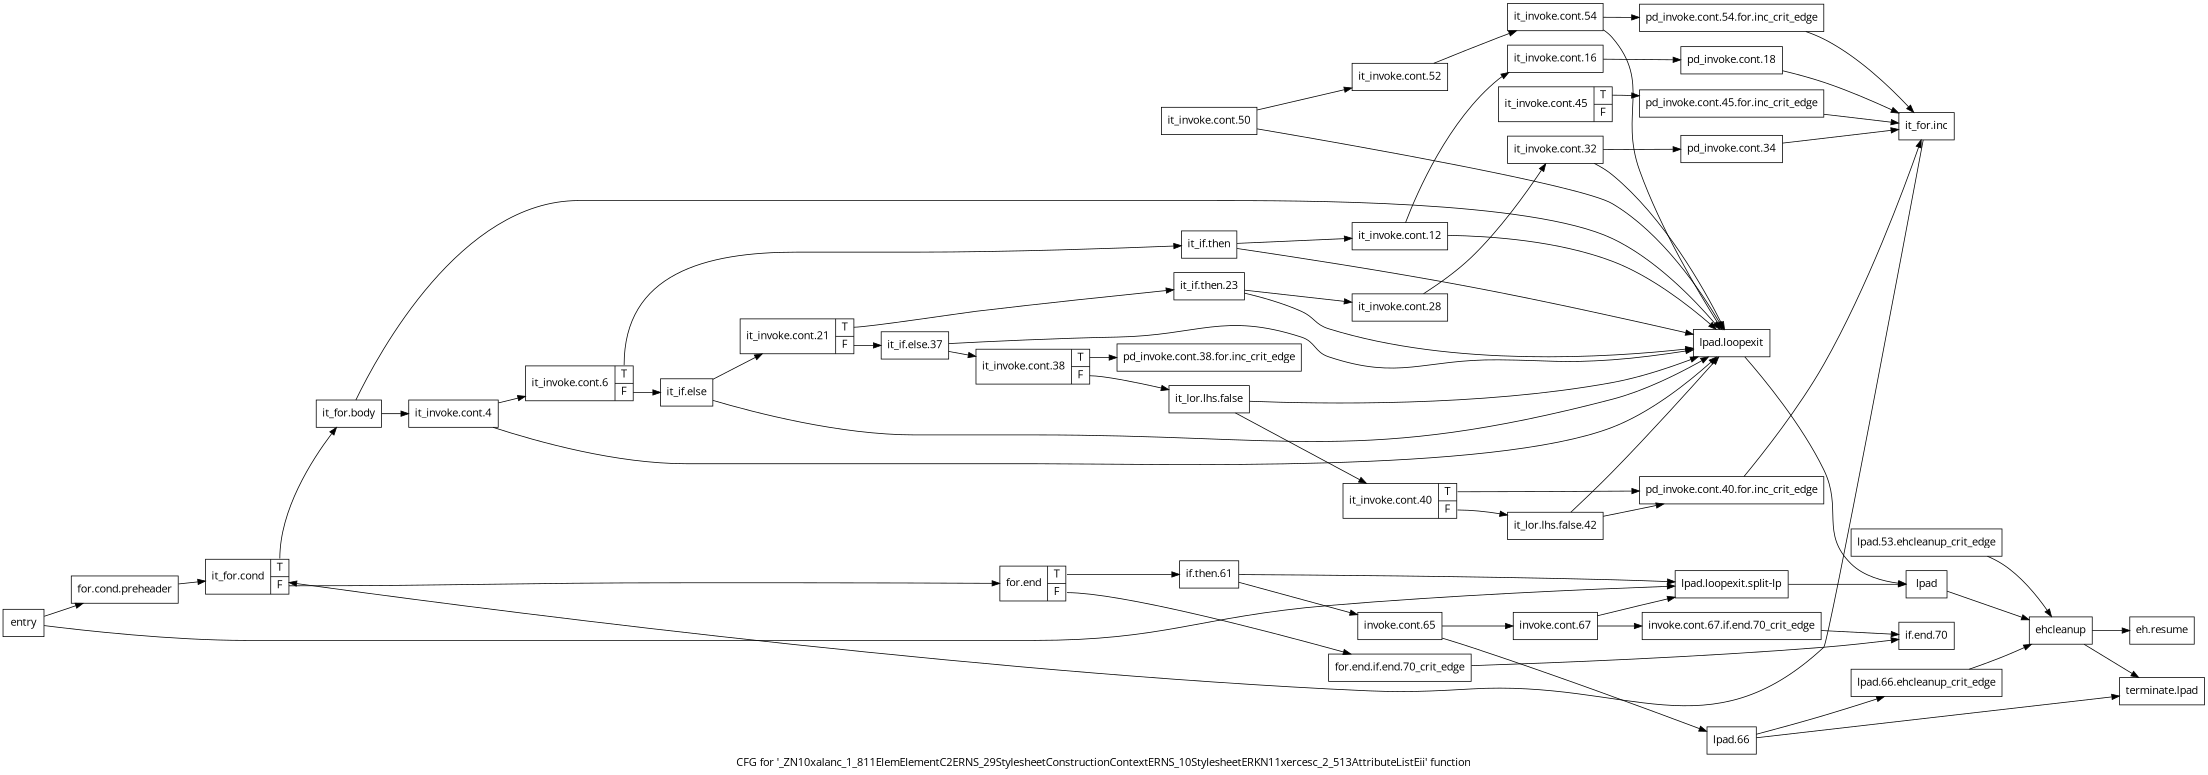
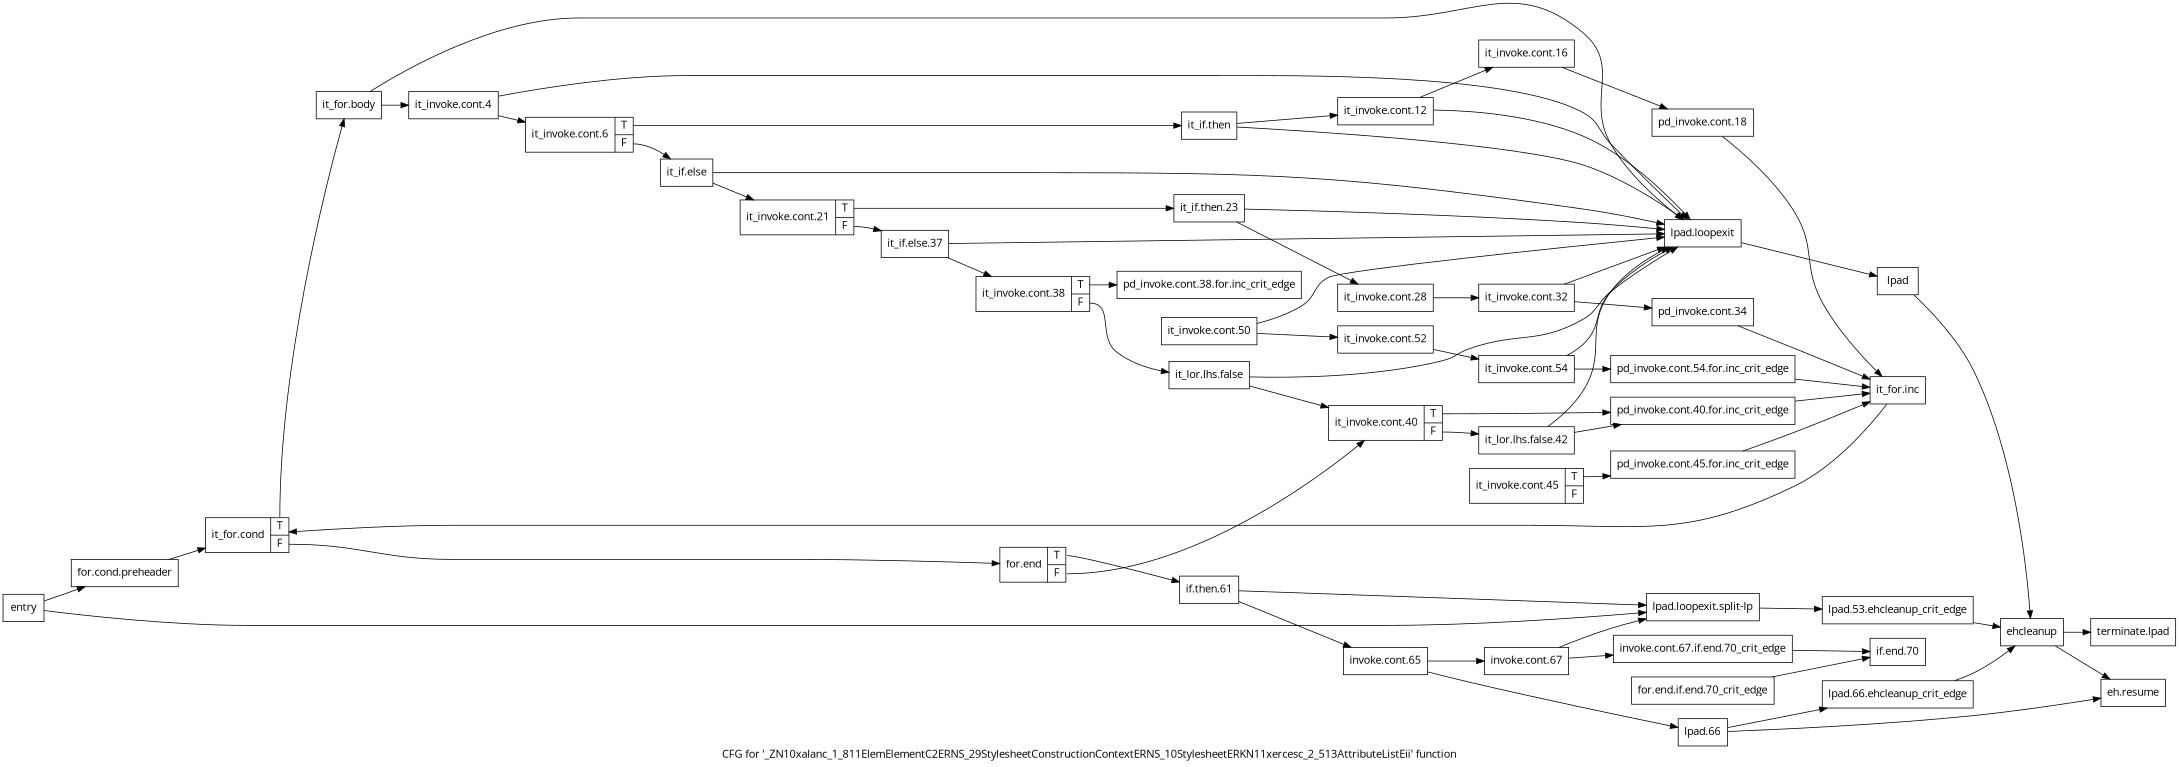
(1843, 584) -> (1787, 609)
(1206, 617) -> (1222, 533)
(1934, 717) -> (1911, 721)
